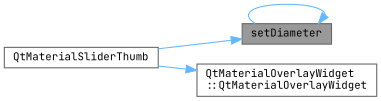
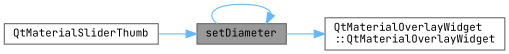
(172, 68) -> (300, 34)
